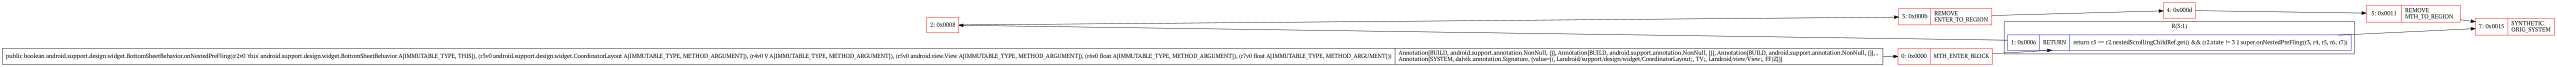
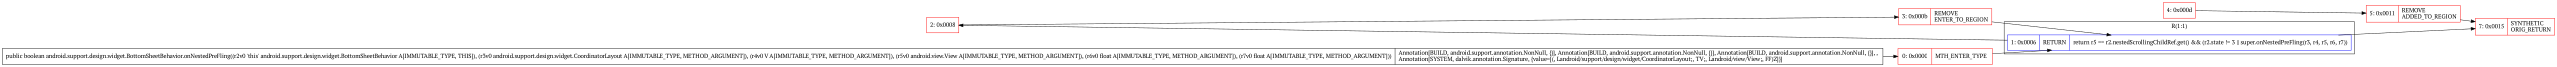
(2075, 13) -> (2049, 28)
(2429, 17) -> (2429, 17)
(2179, 27) -> (2179, 27)
(2531, 30) -> (2531, 30)
(1961, 56) -> (1961, 56)
